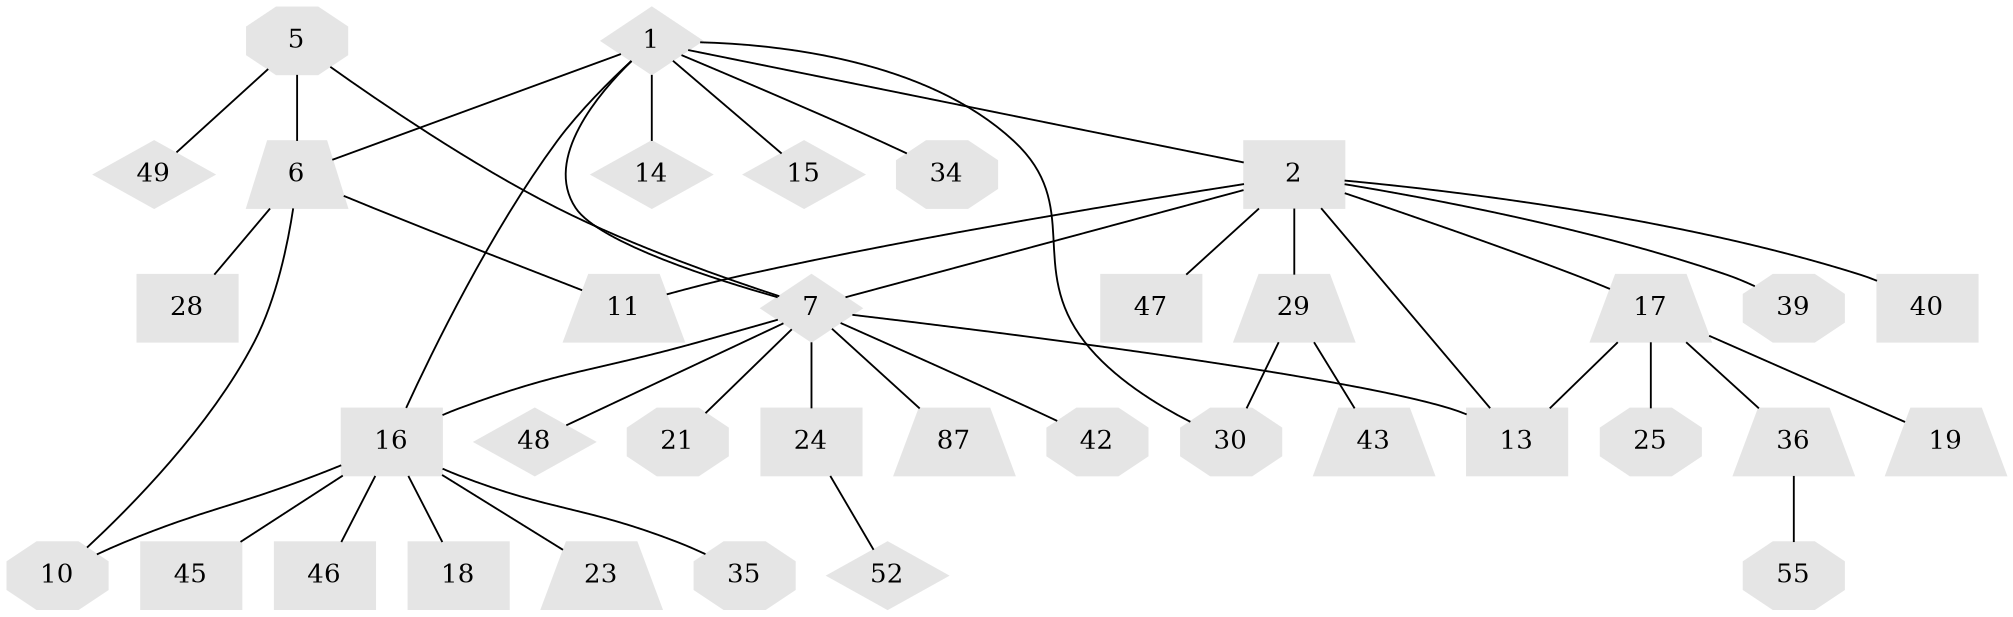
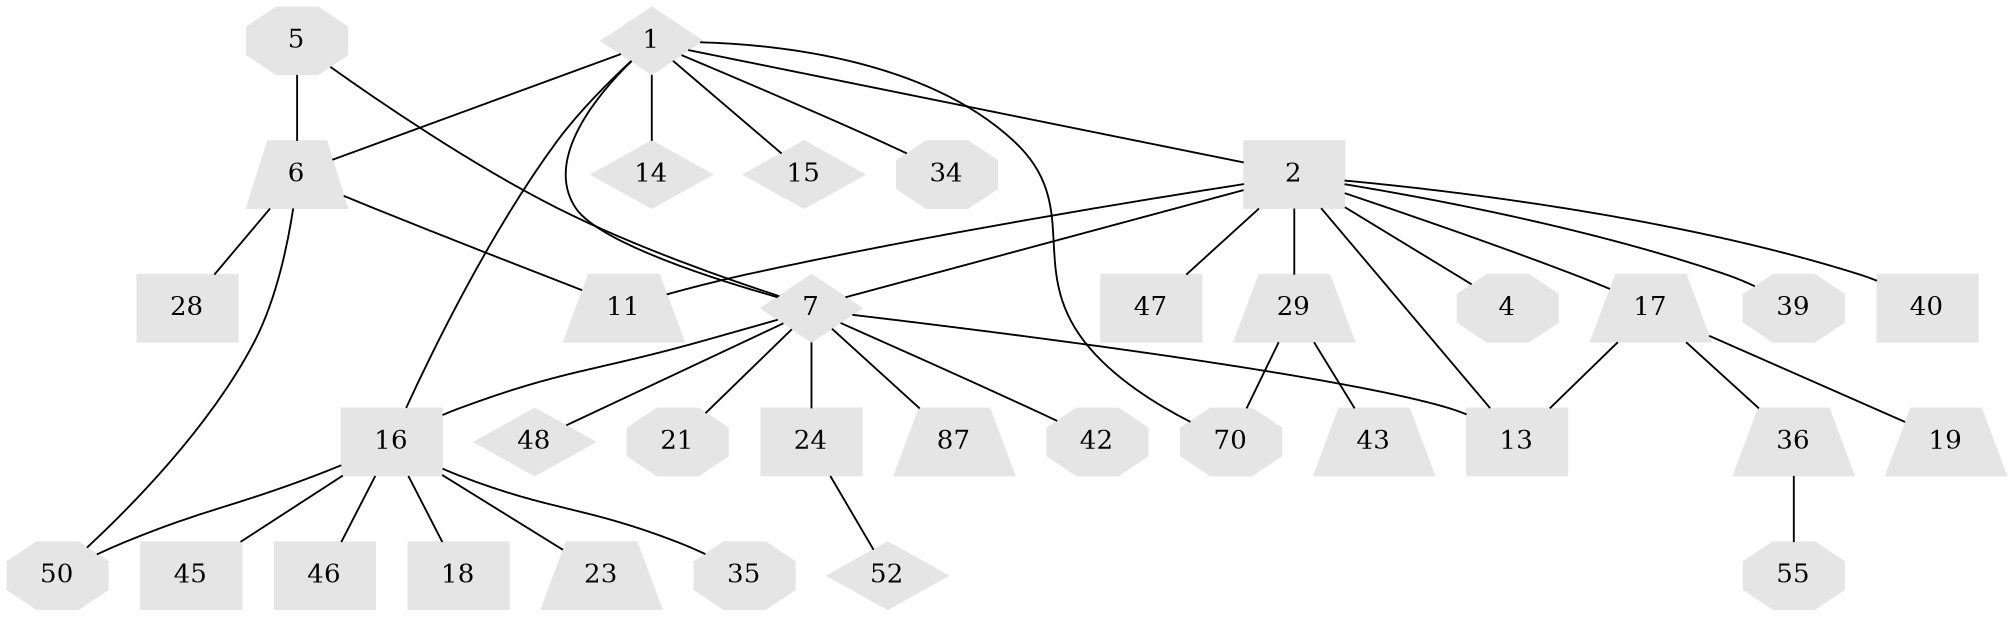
(154, 175) -> none
none -> (1508, 308)
(1231, 442) -> (1231, 442)
(1651, 442) -> none
(58, 576) -> (58, 576)
